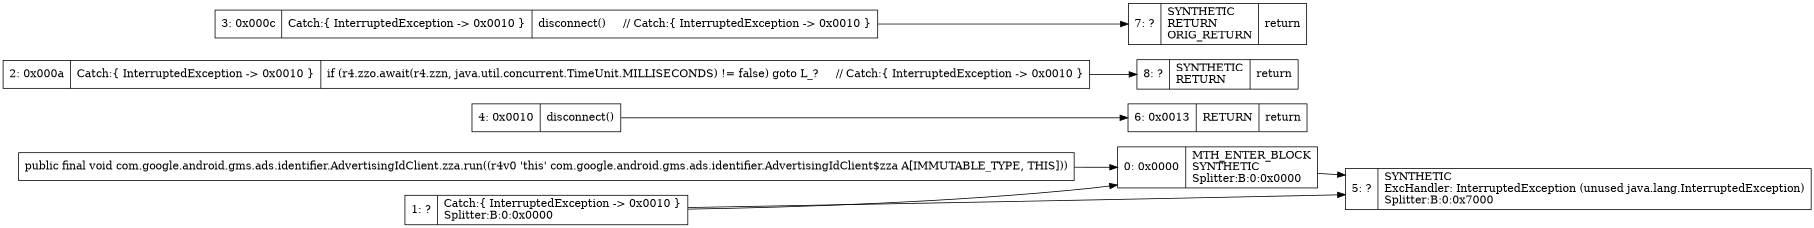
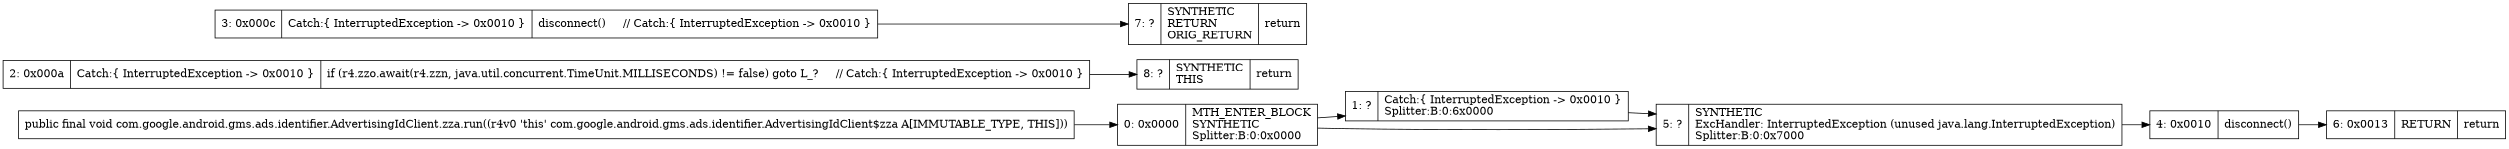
(1201, 80) -> (1190, 80)
none -> (2132, 125)
(983, 197) -> (1328, 117)
(499, 215) -> (1439, 112)
